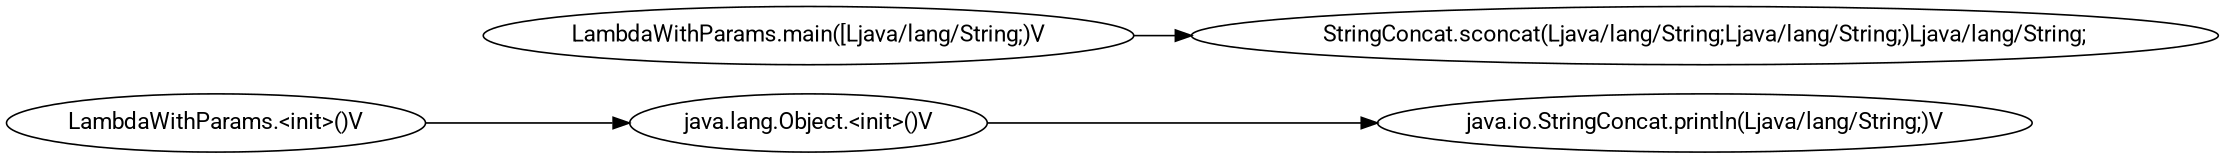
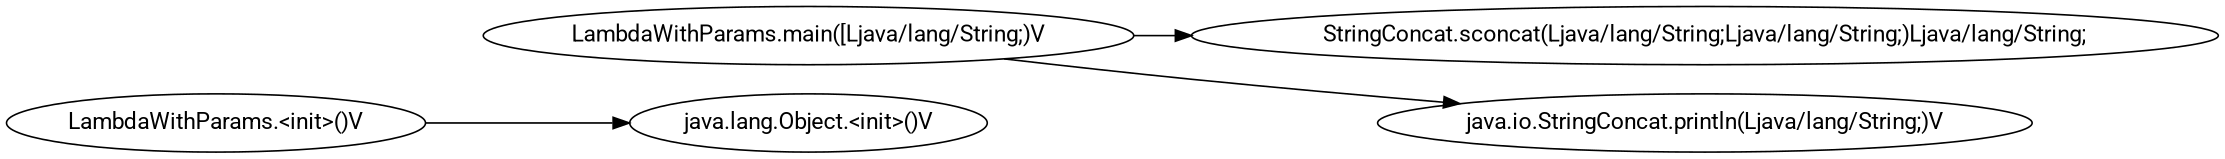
(1174, 123) -> (1224, 82)
